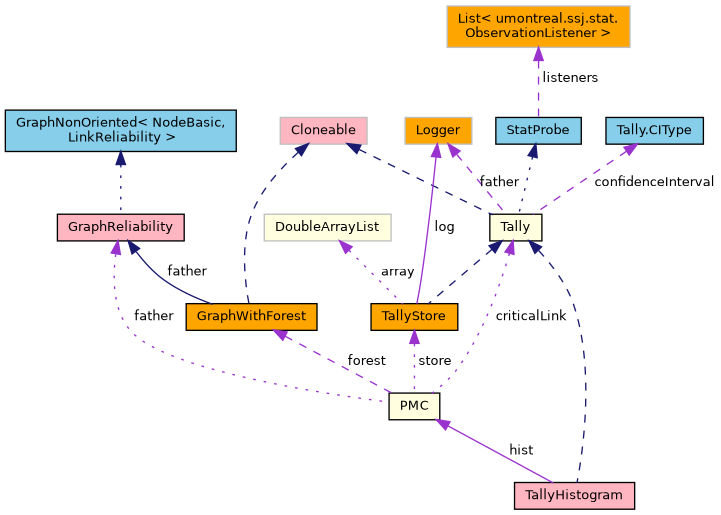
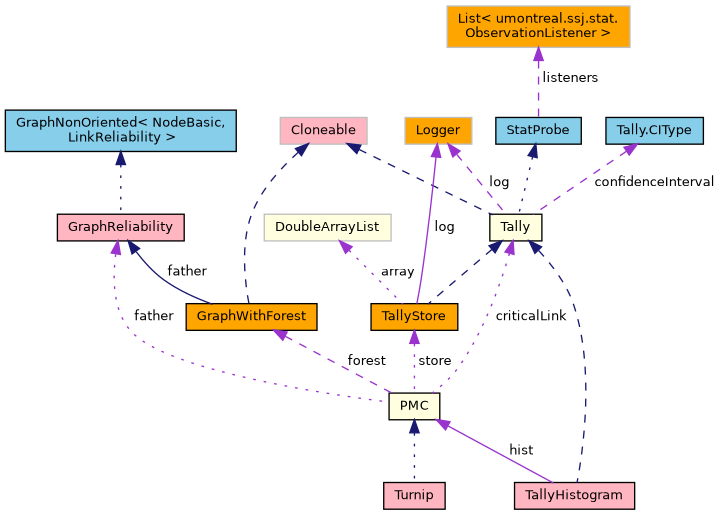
(498, 183) -> (498, 183)
none -> (414, 496)
